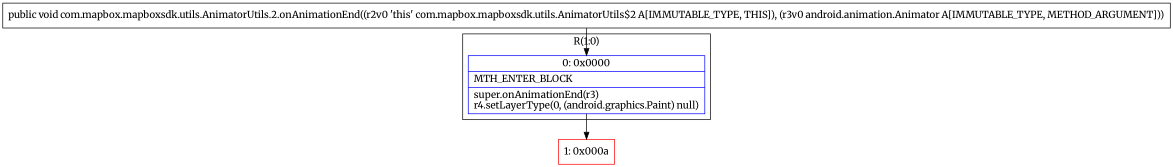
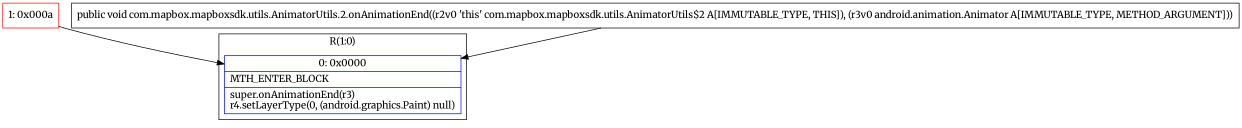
(587, 124) -> (138, 46)
